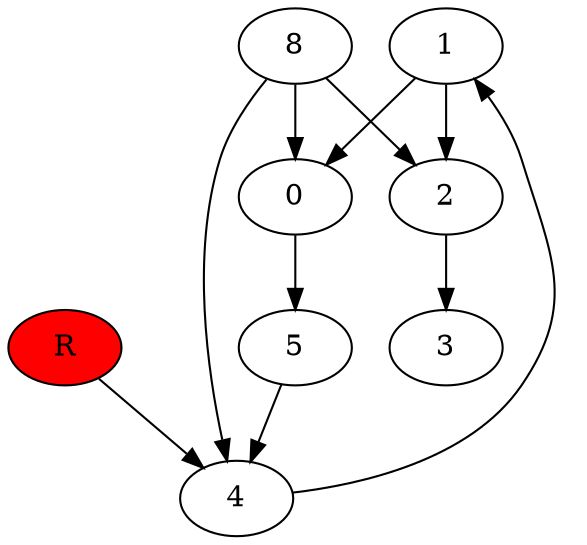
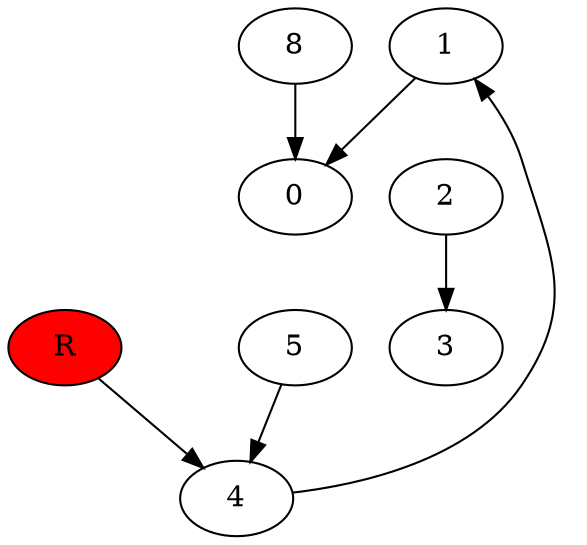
(446, 111) -> none
(361, 112) -> none
(205, 253) -> none
(295, 262) -> none
